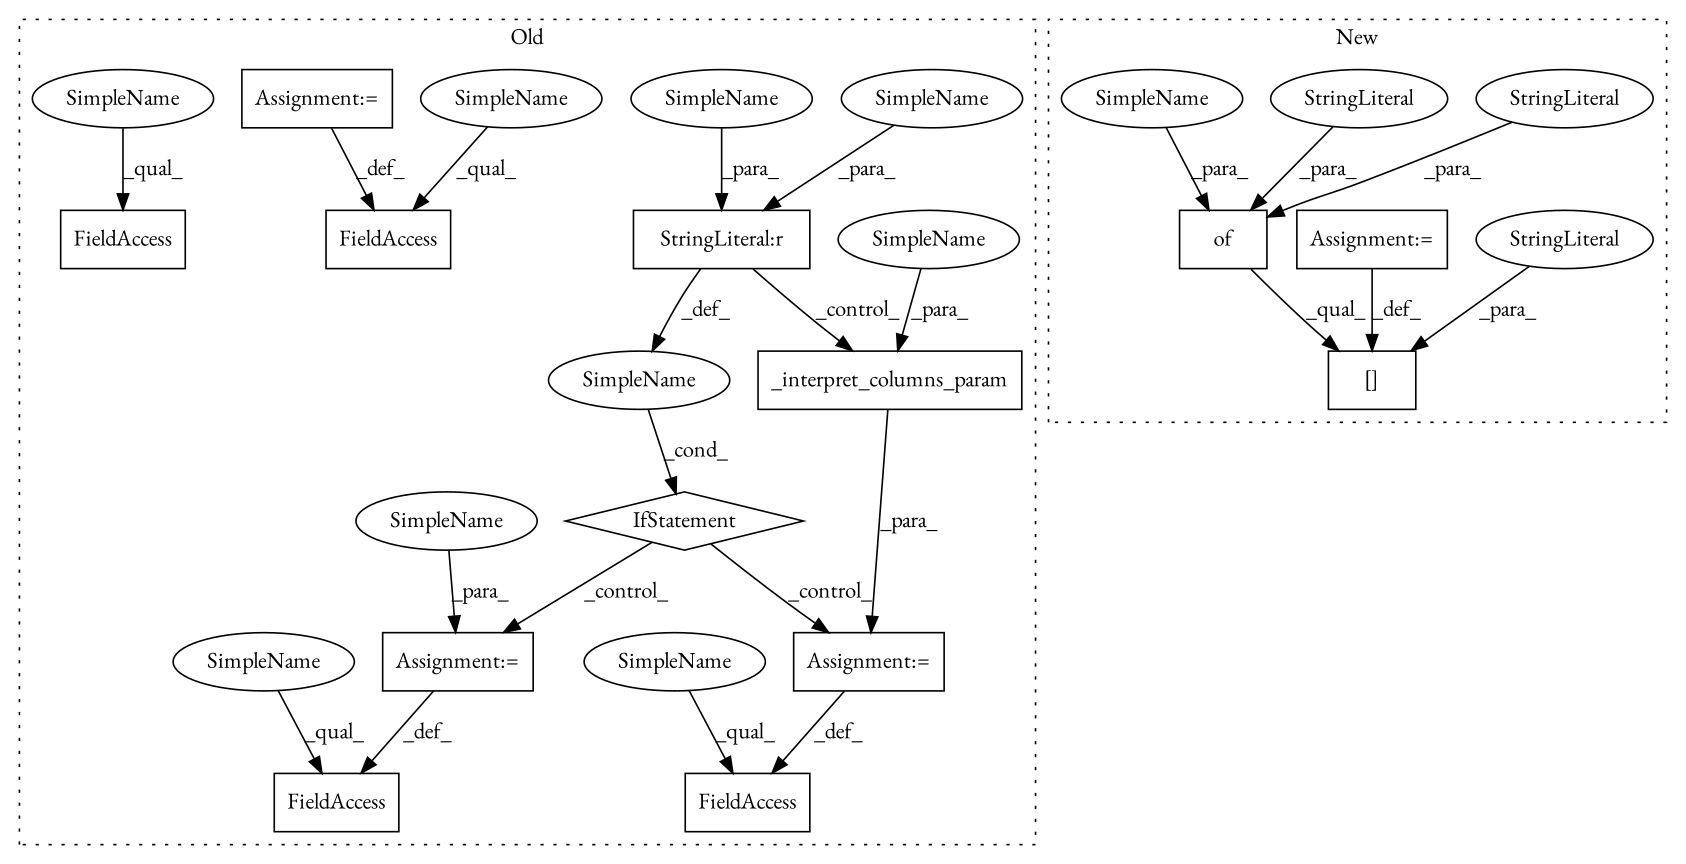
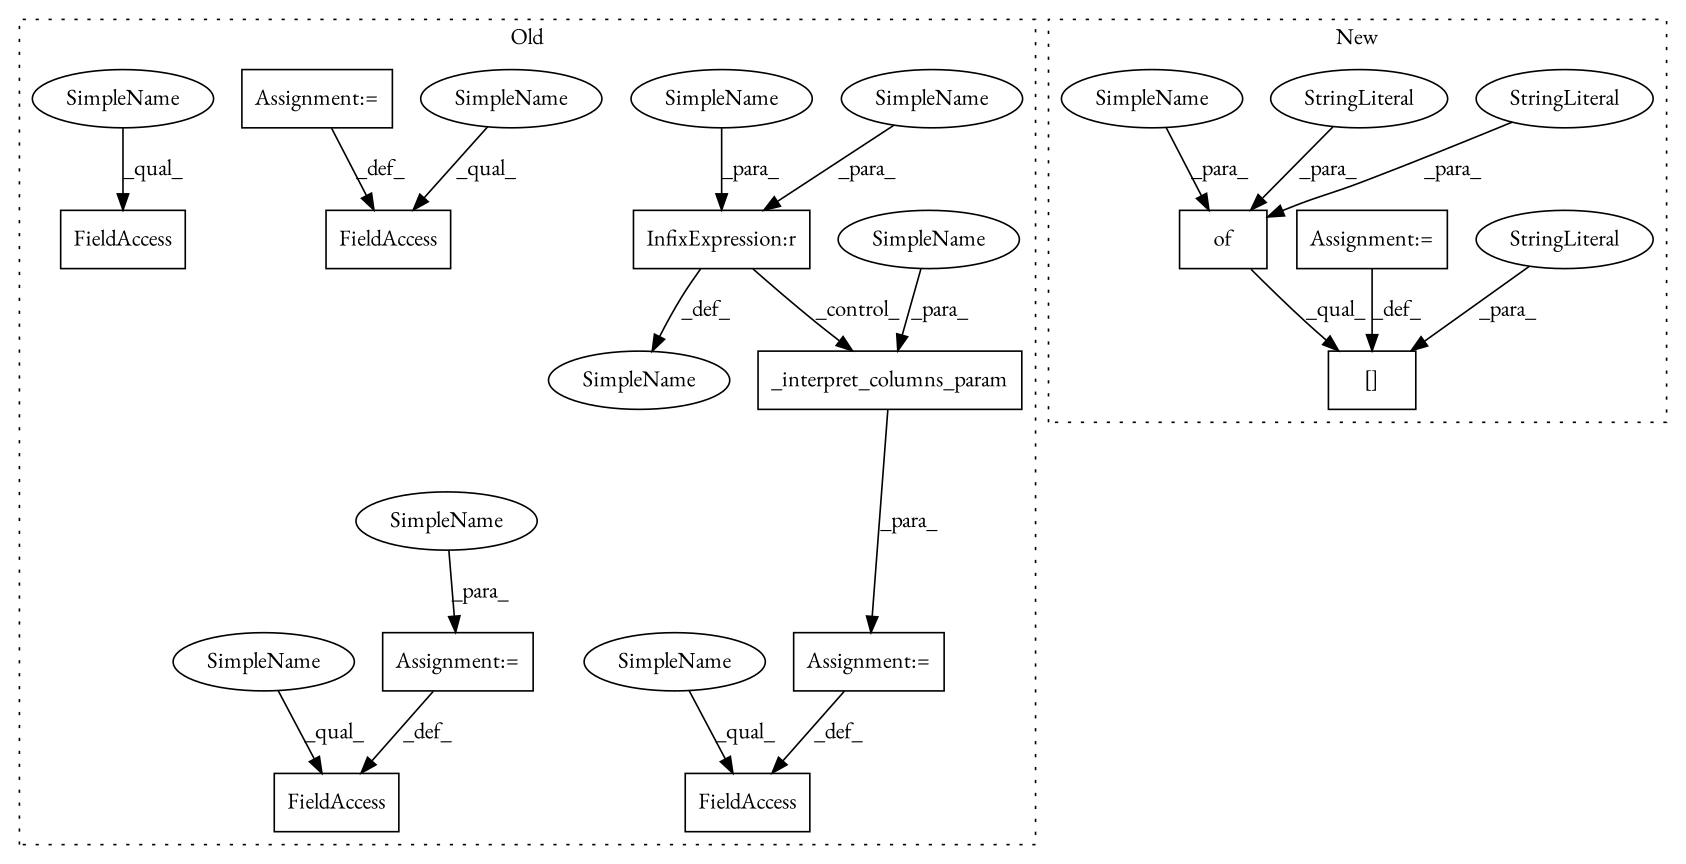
(722, 239) -> (722, 239)
(684, 521) -> none
